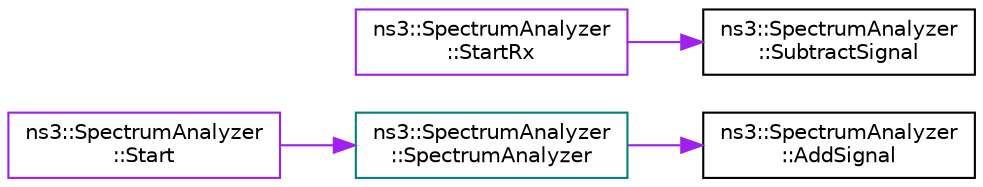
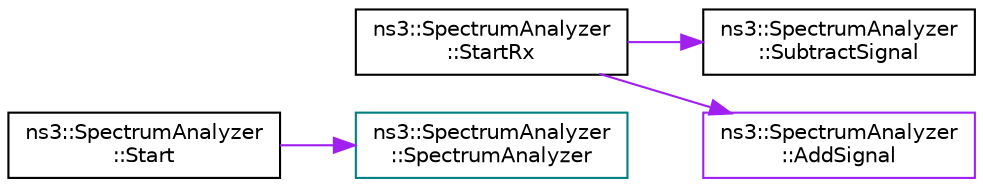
(492, 42) -> (492, 42)
(144, 145) -> (144, 145)
(654, 145) -> (655, 90)
(839, 145) -> (839, 145)
